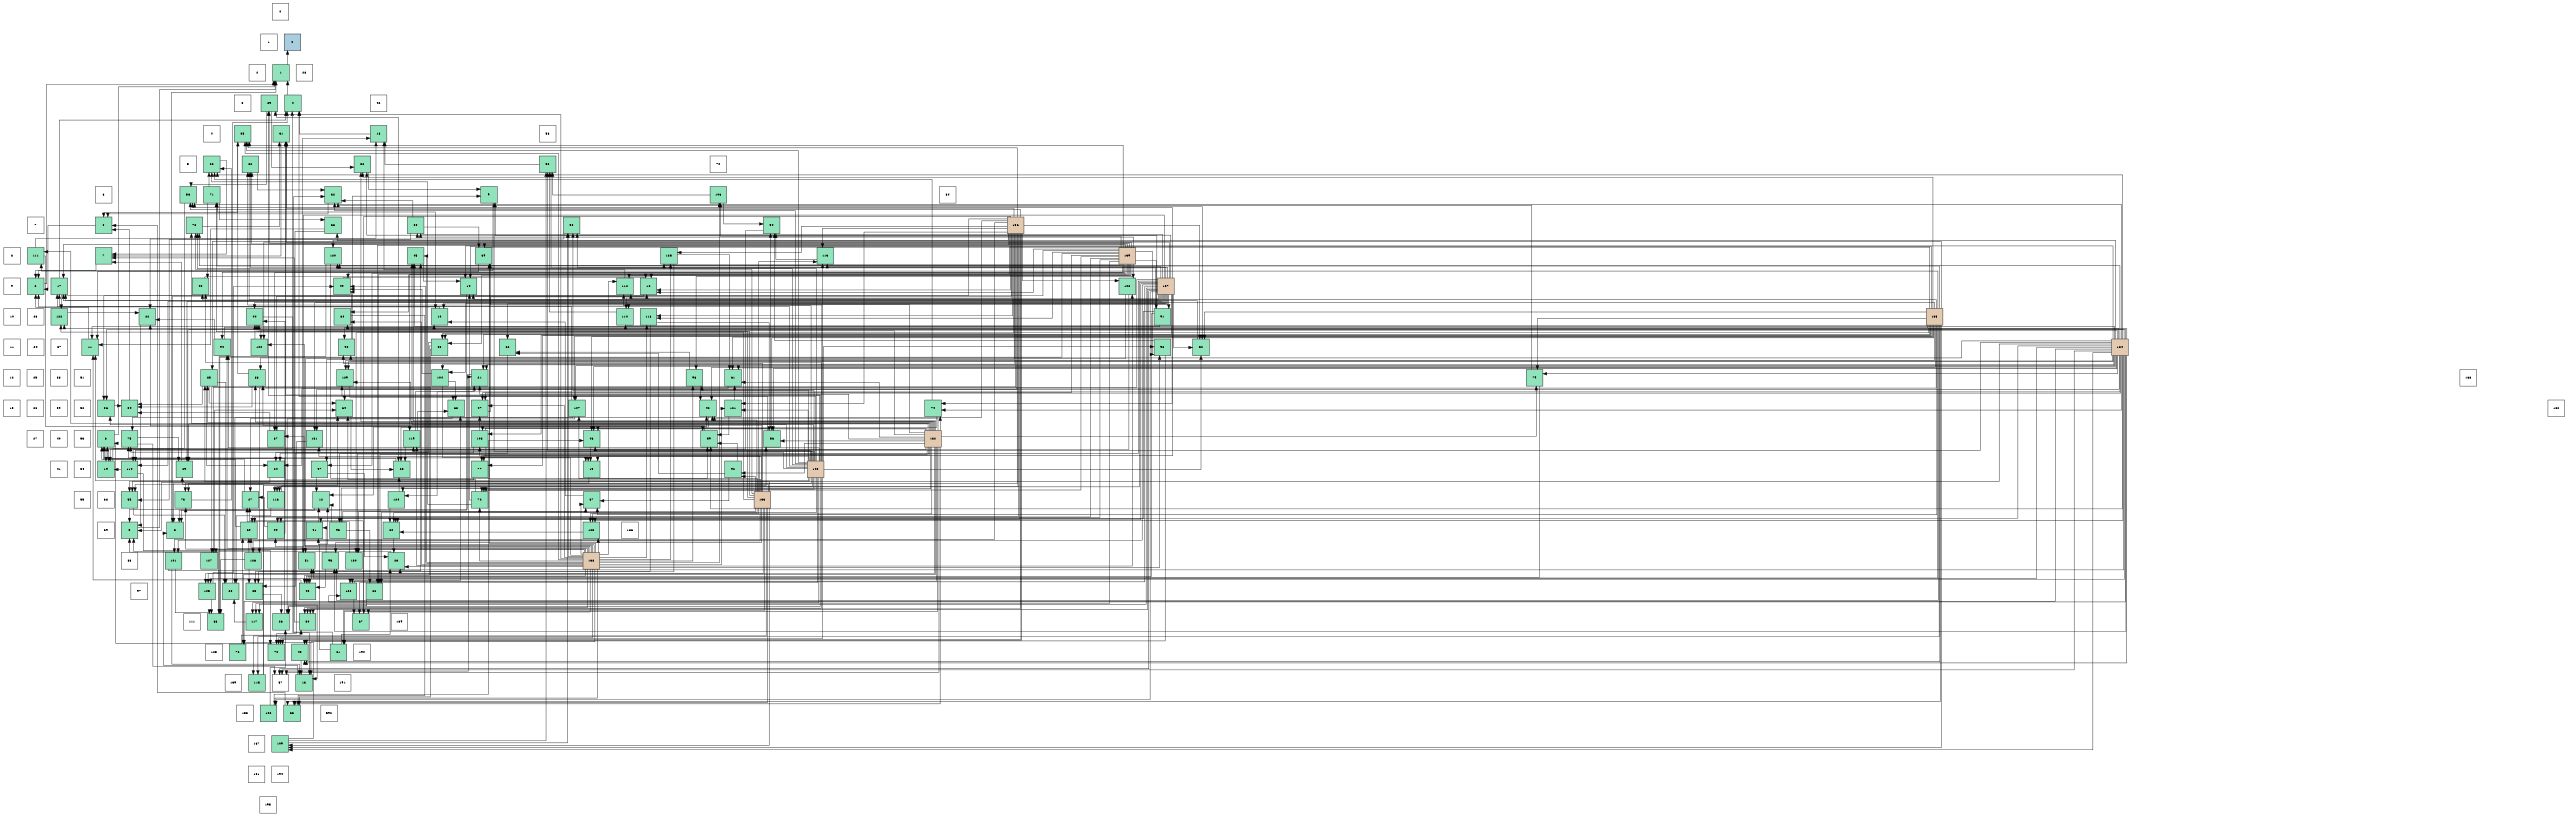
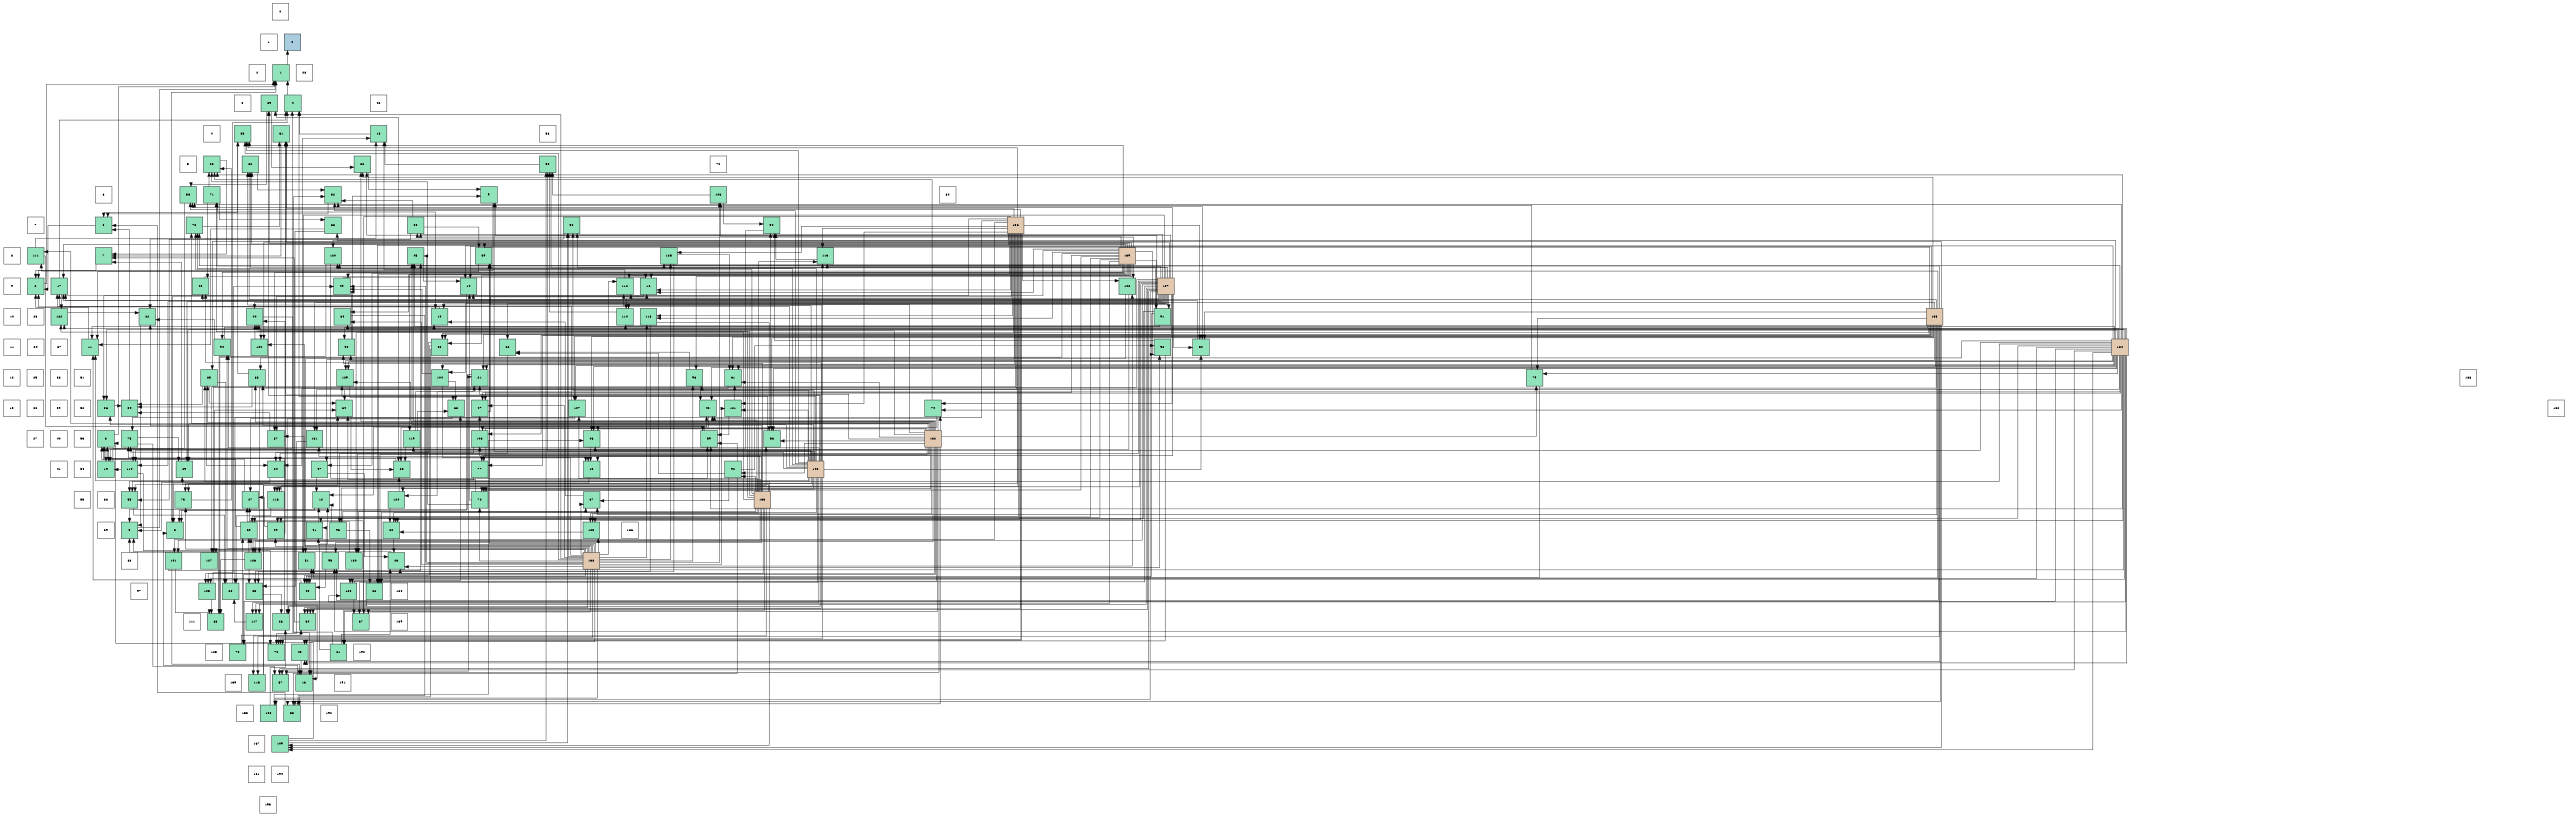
(930, 347) -> (755, 350)
none -> (638, 542)
(417, 563) -> none
none -> (399, 591)
(281, 683) -> (281, 683)
(628, 702) -> (737, 645)
(329, 713) -> (329, 713)
